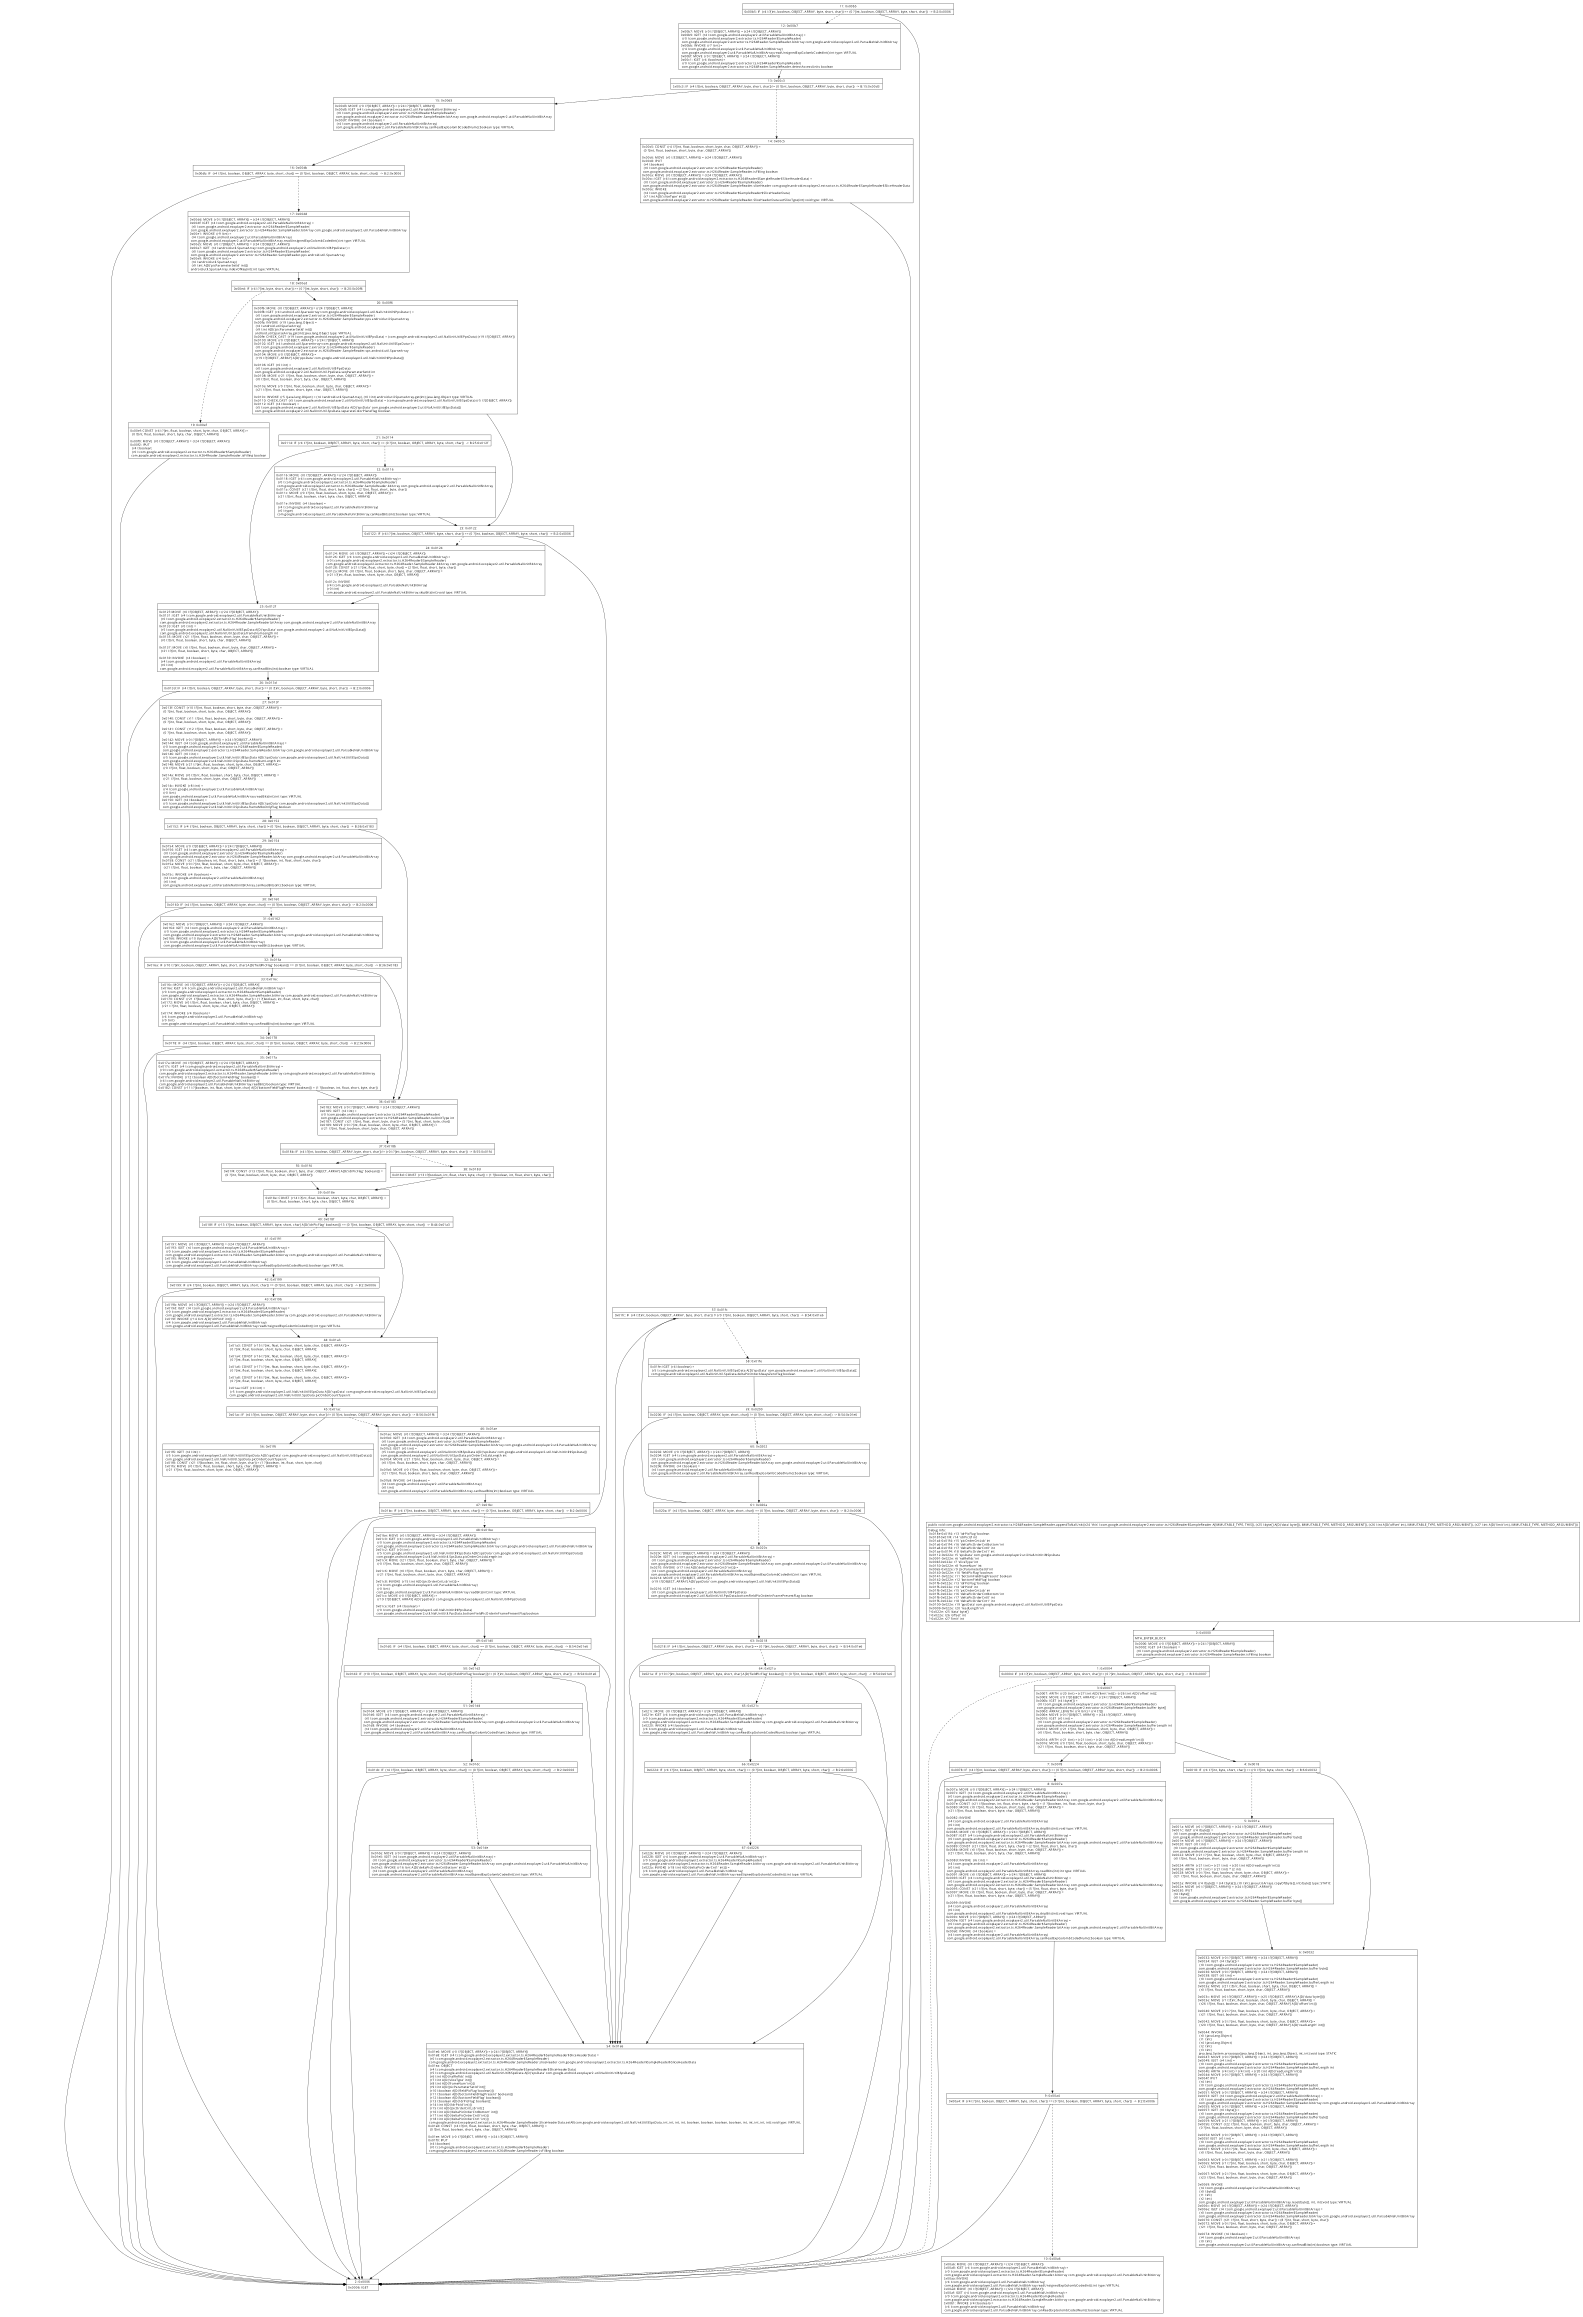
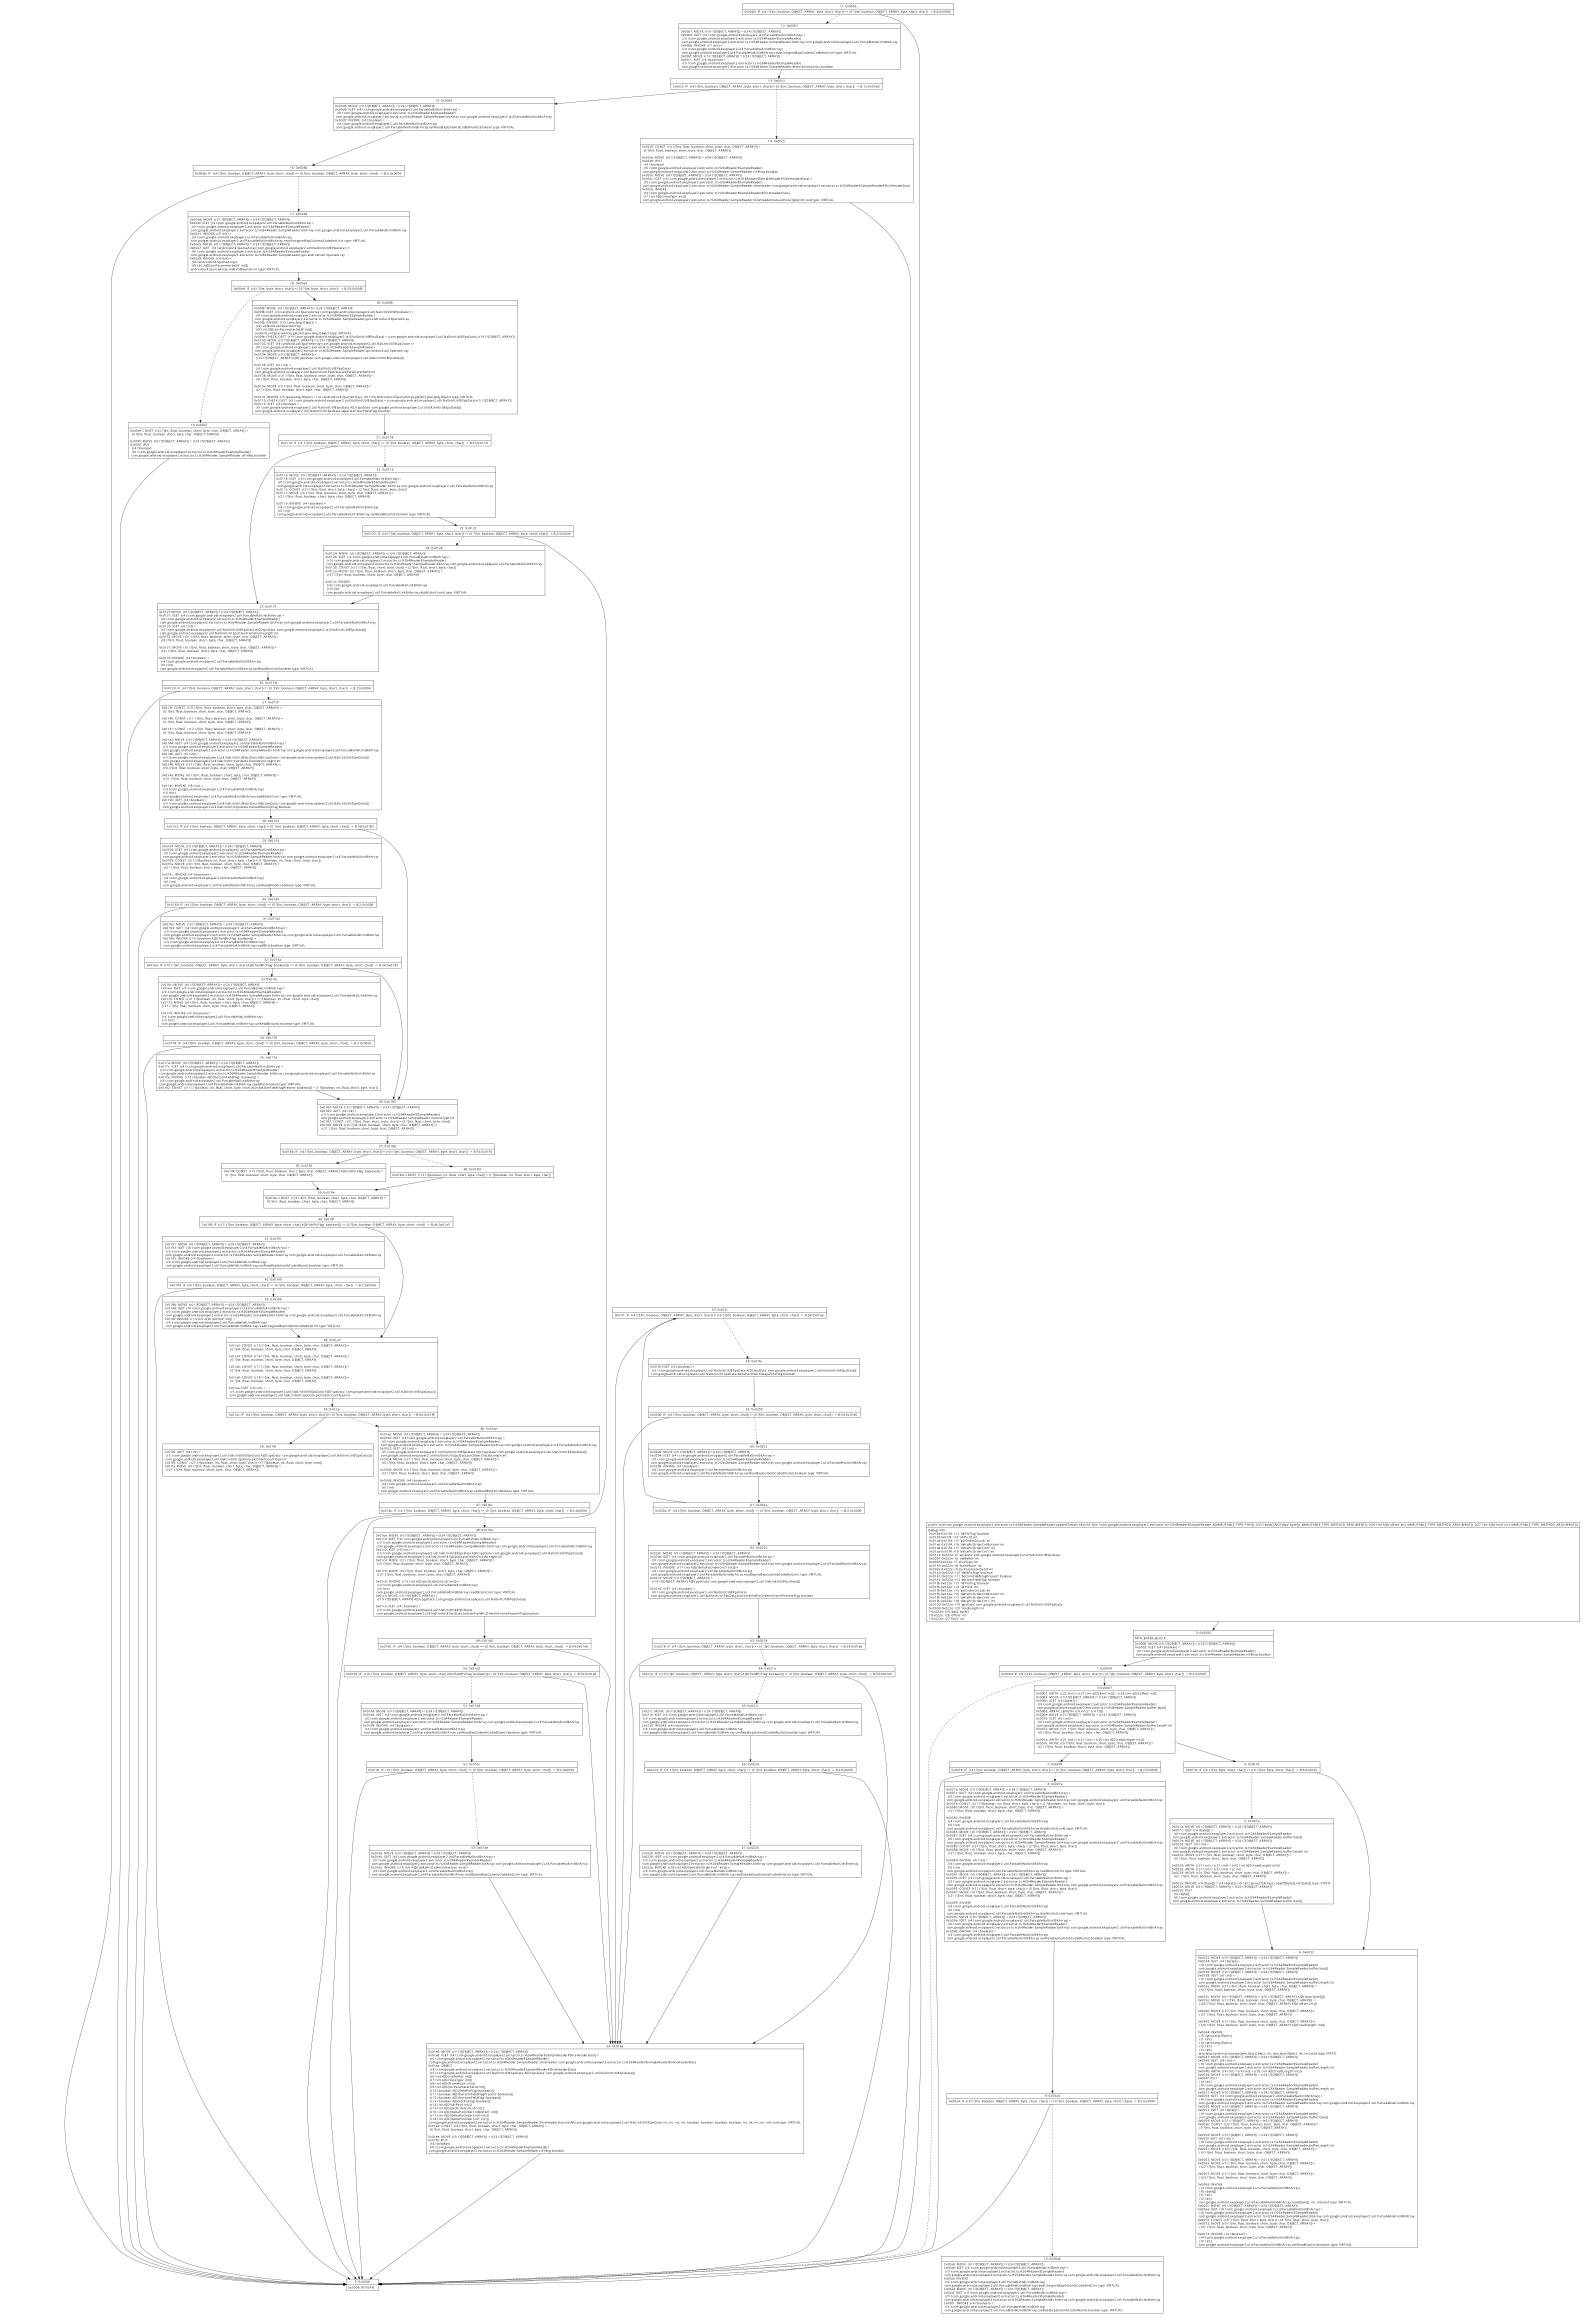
(512, 469) -> (385, 423)
(285, 511) -> (283, 511)
(896, 2109) -> none
(360, 2287) -> (362, 2287)
